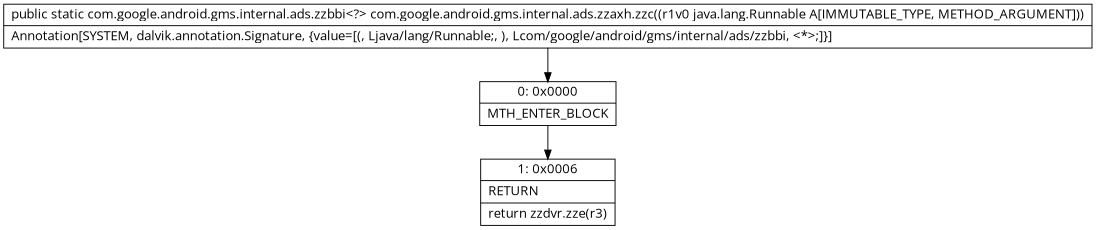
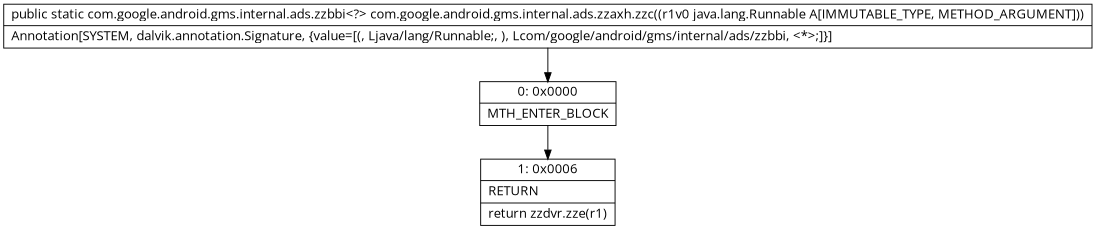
(548, 214) -> (548, 214)
